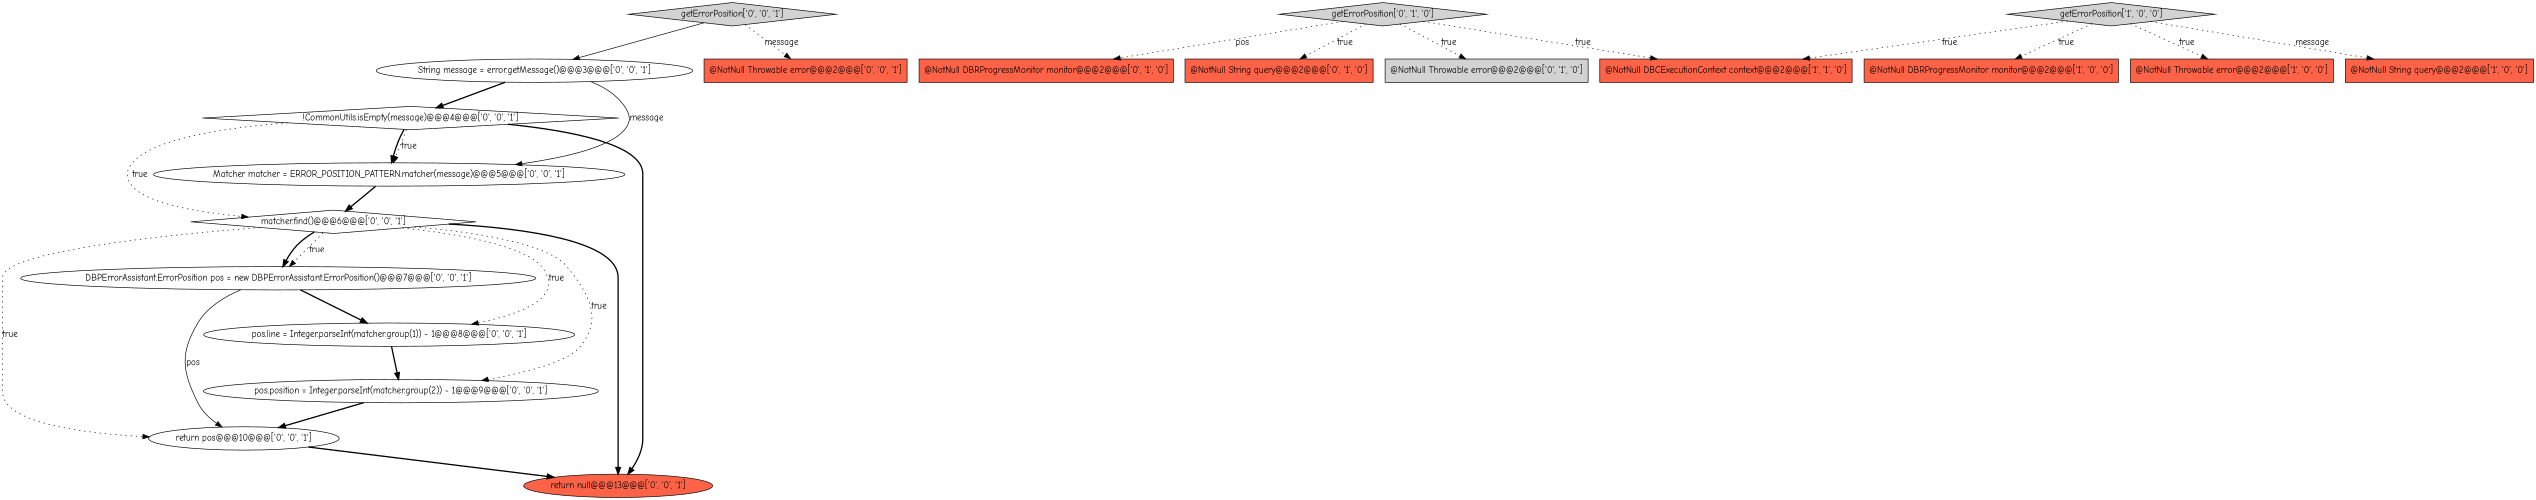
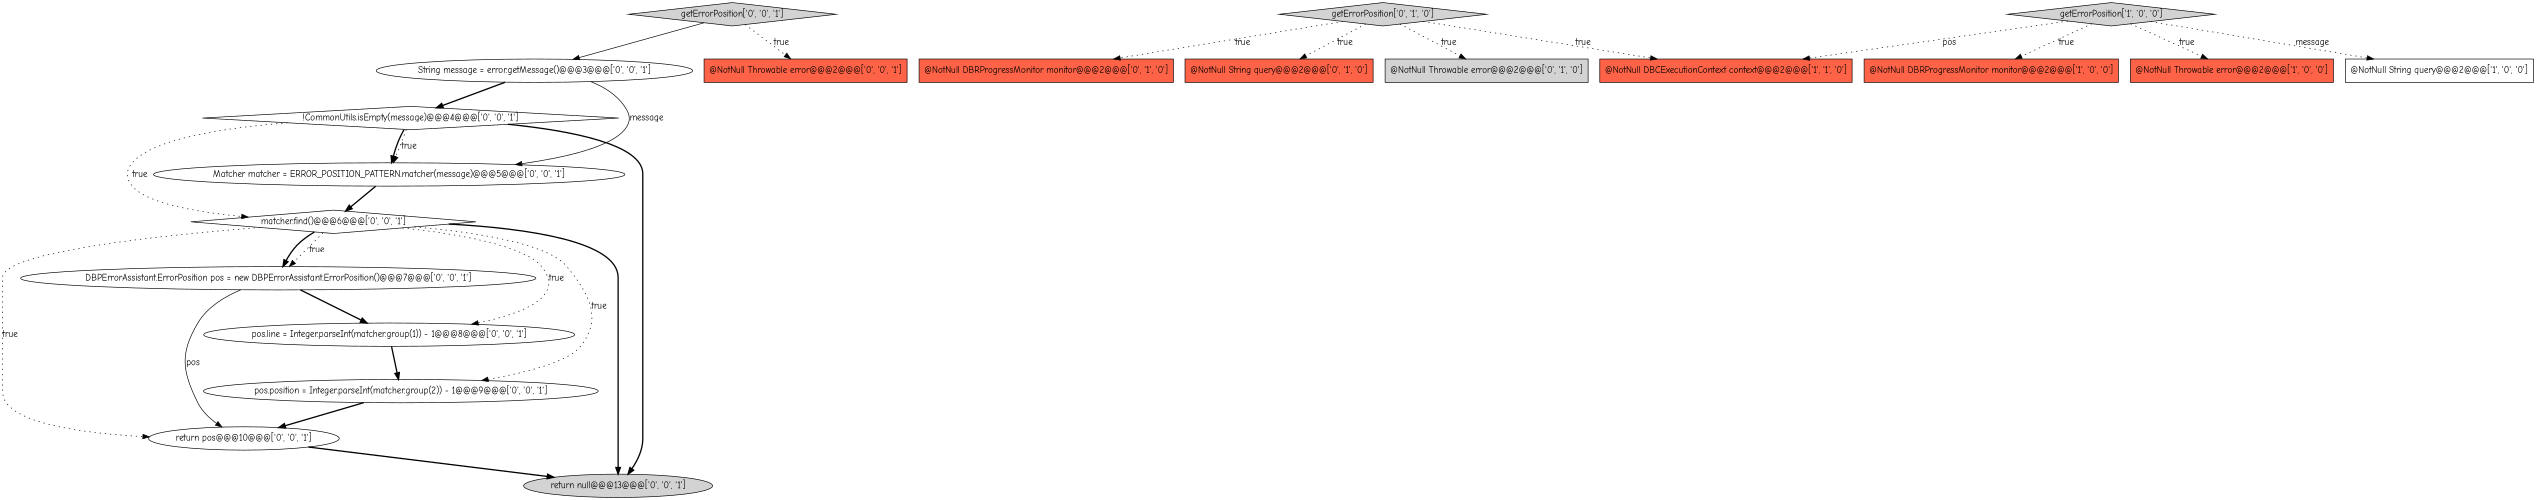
(782, 42) -> (782, 42)
(1243, 42) -> (1243, 42)
(1950, 42) -> (1950, 42)
(2439, 71) -> (2439, 71)
(618, 486) -> (618, 486)
